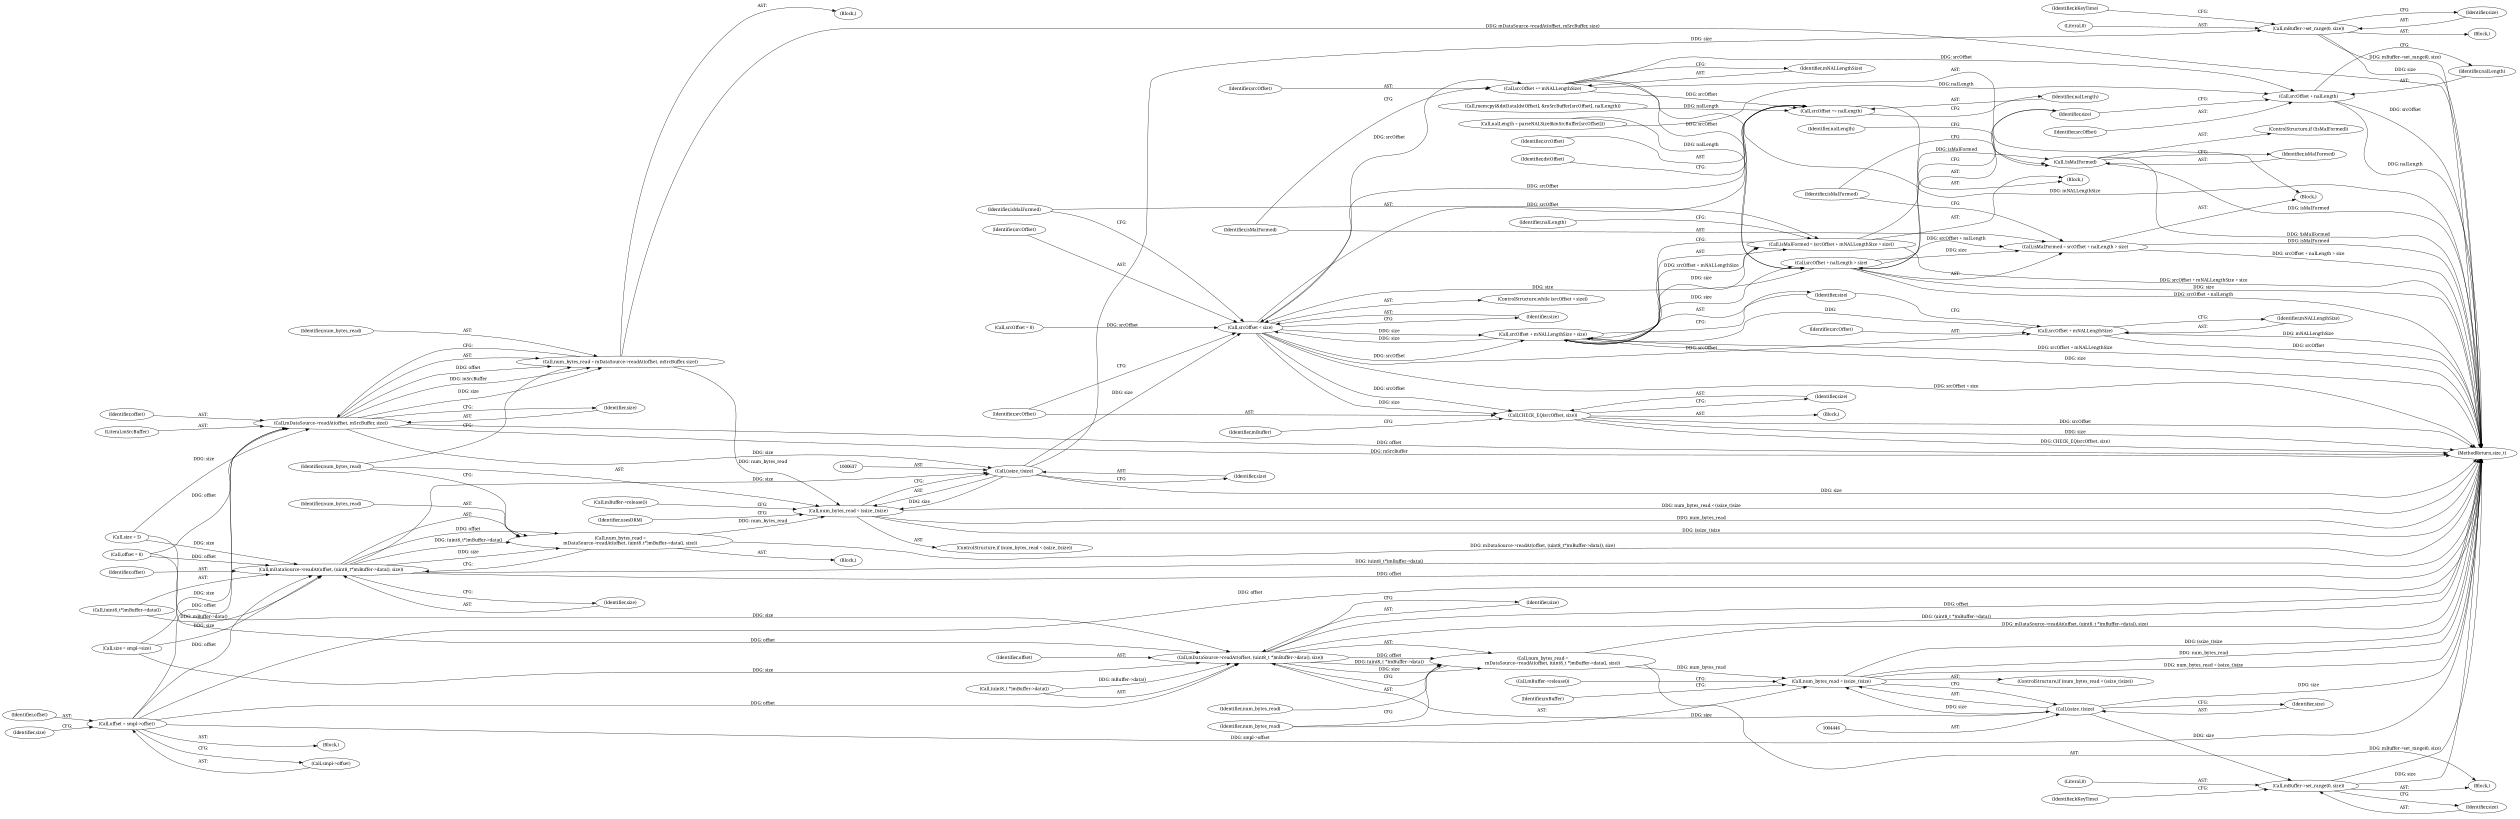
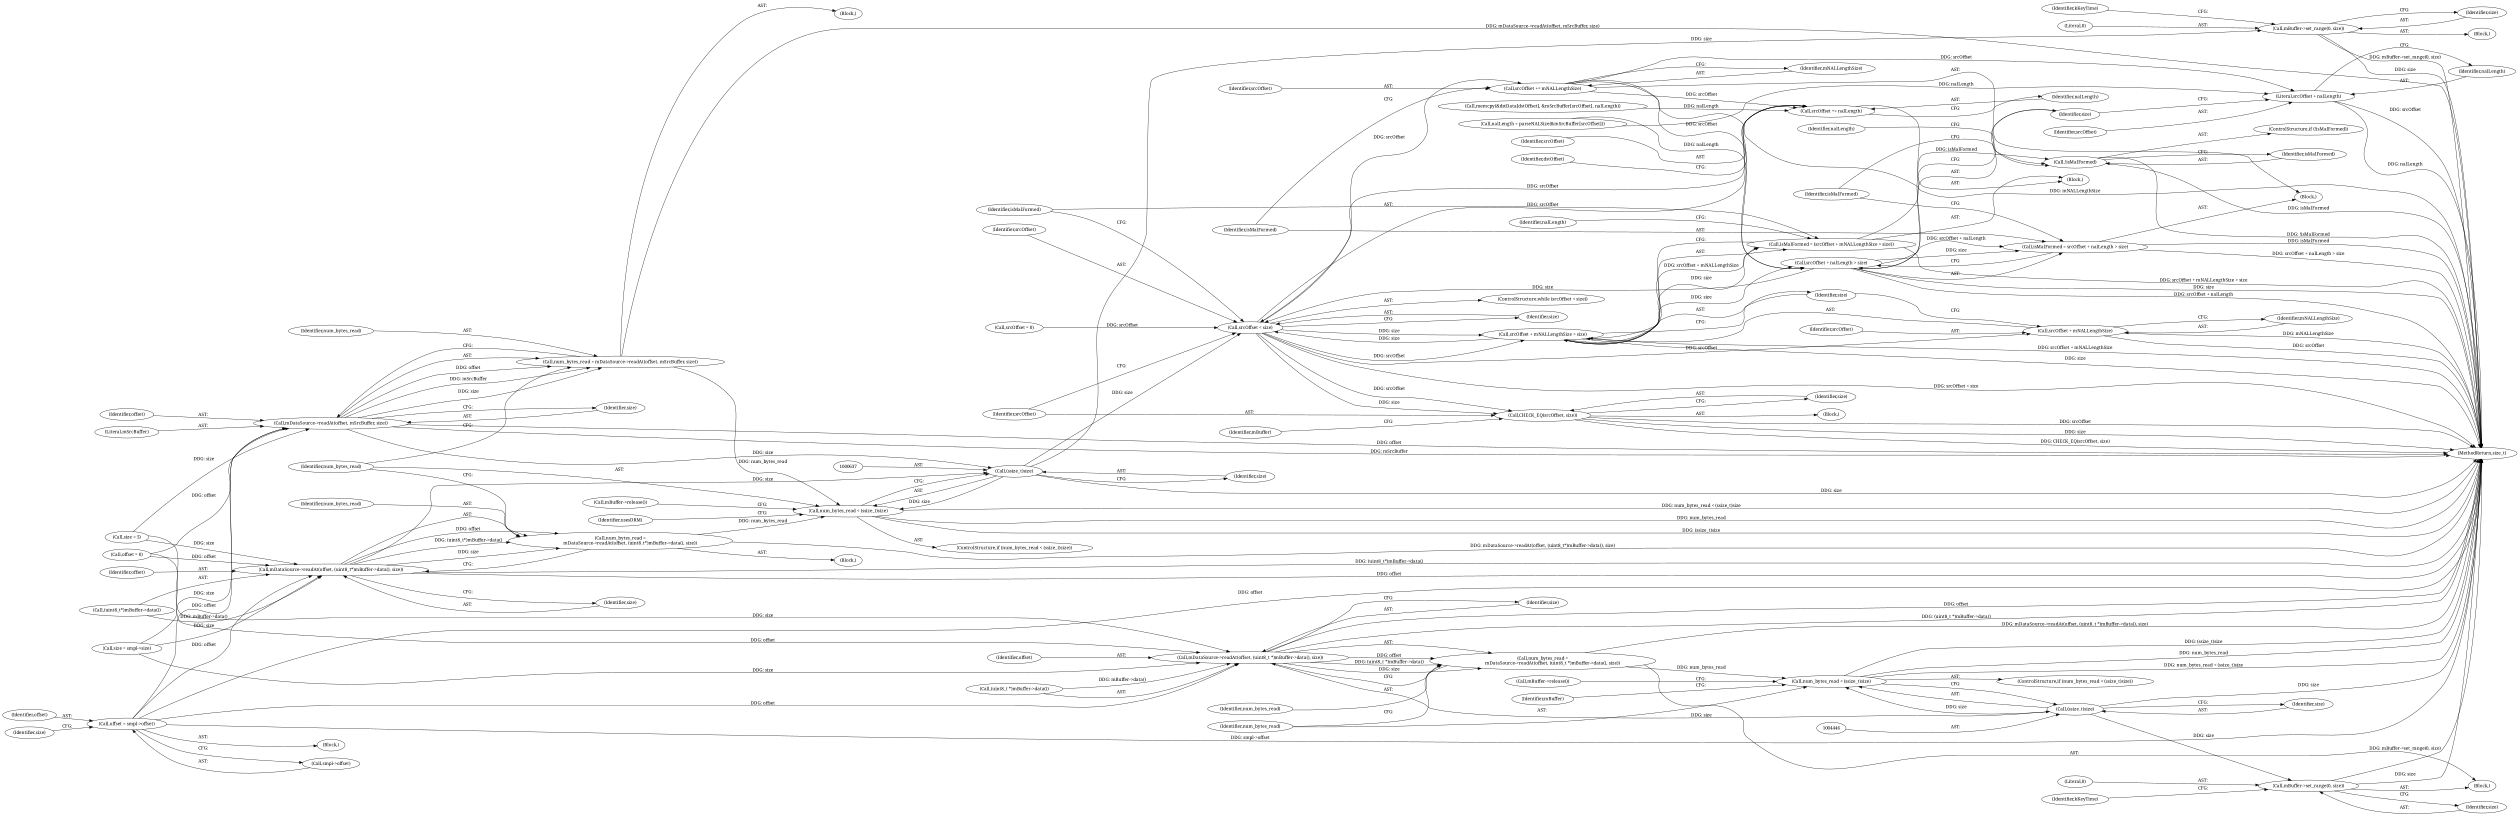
(2309, 97) -> (2309, 97)
none -> (1967, 265)
(1831, 310) -> (1831, 310)
